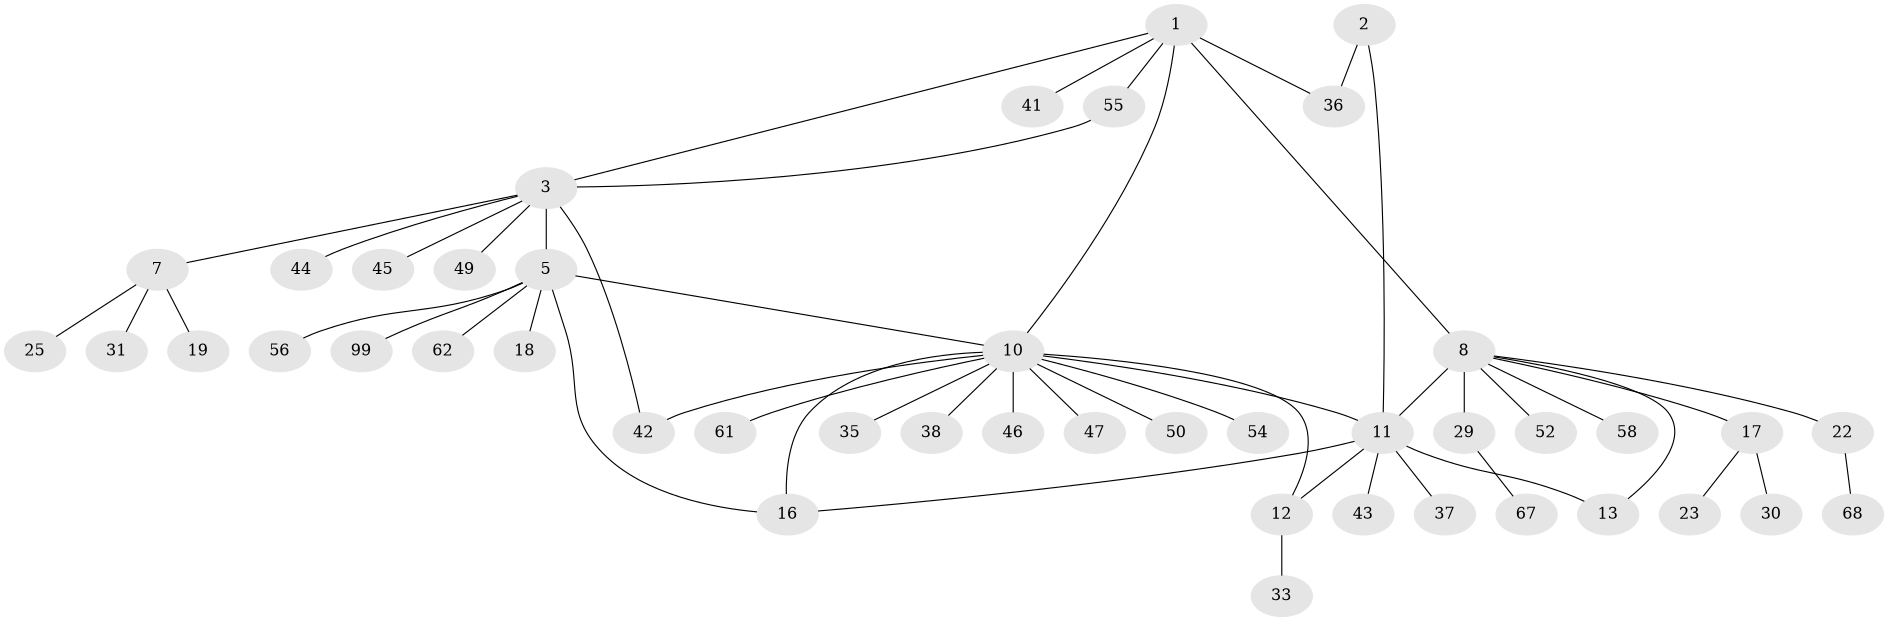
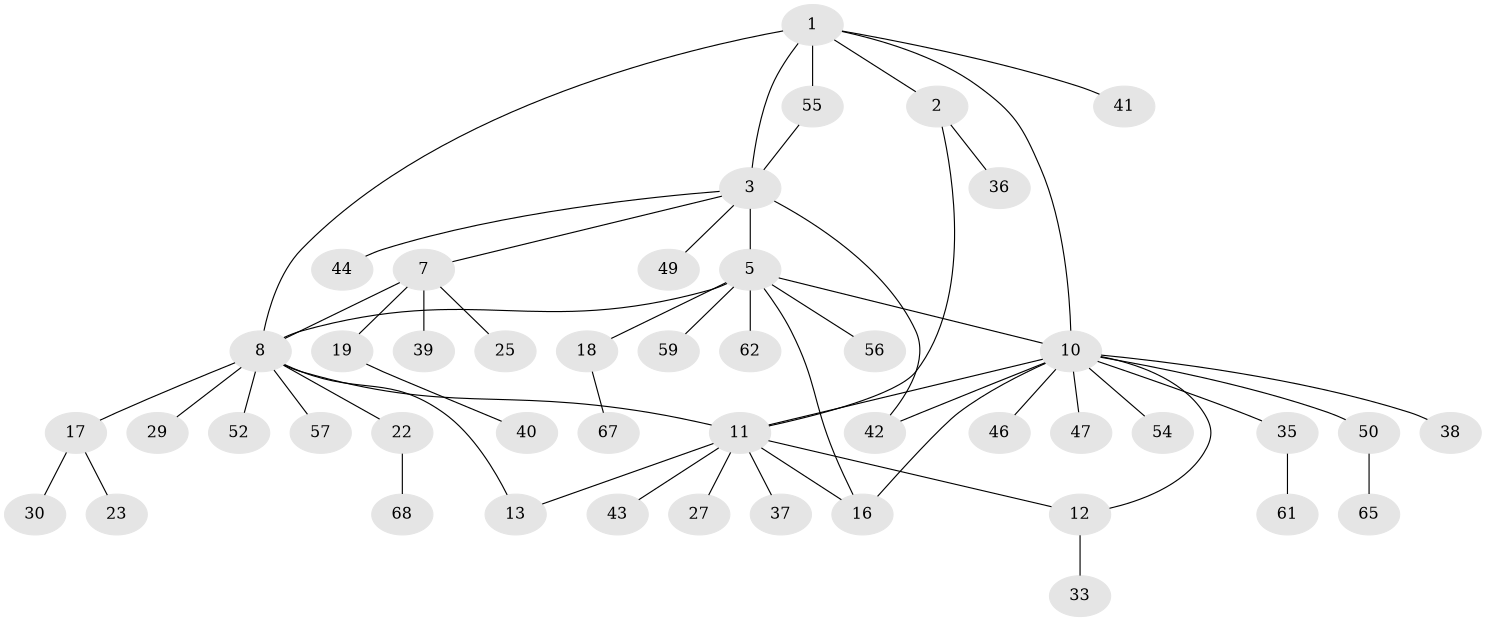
(1255, 66) -> (875, 66)
(383, 270) -> none
none -> (342, 311)
none -> (505, 311)
(117, 351) -> (424, 351)
(362, 351) -> (669, 351)
(866, 385) -> (1287, 474)
none -> (527, 433)
(1627, 433) -> (321, 433)
(1488, 465) -> (598, 392)
none -> (699, 515)
none -> (1369, 515)
